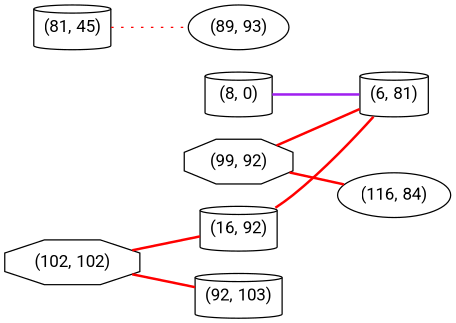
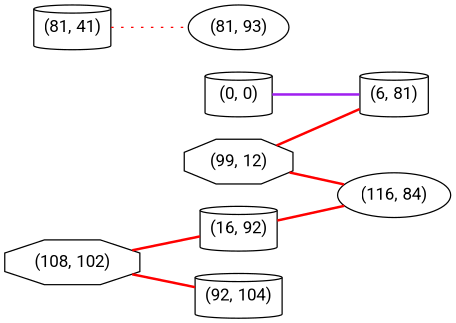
(72, 27) -> (72, 27)
(239, 27) -> (239, 27)
(239, 94) -> (239, 94)
(239, 162) -> (239, 162)
(327, 165) -> (311, 213)
(72, 262) -> (72, 262)
(239, 296) -> (239, 296)
